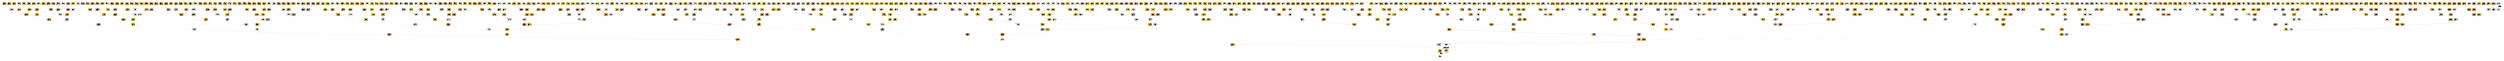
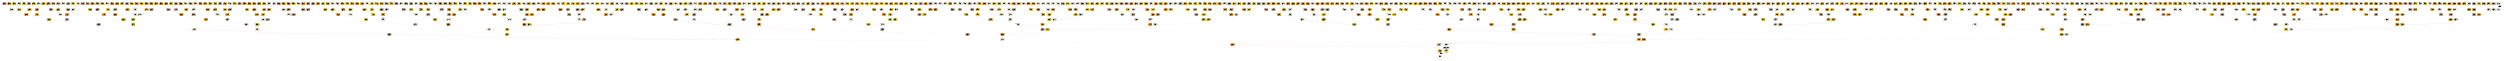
(186, 4) -> (186, 4)
none -> (1367, 4)
